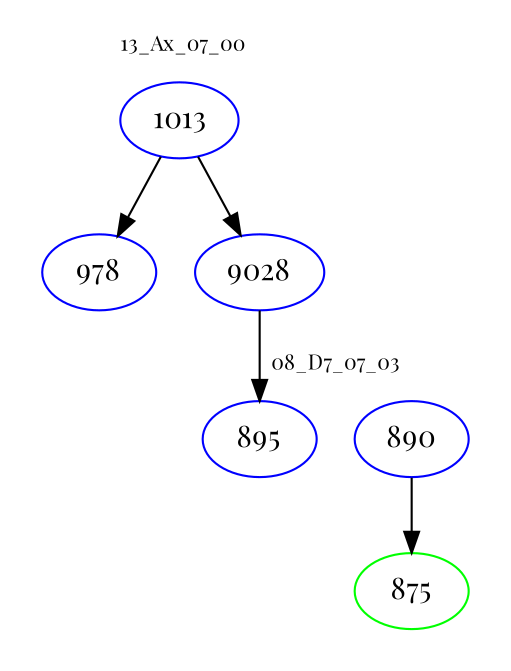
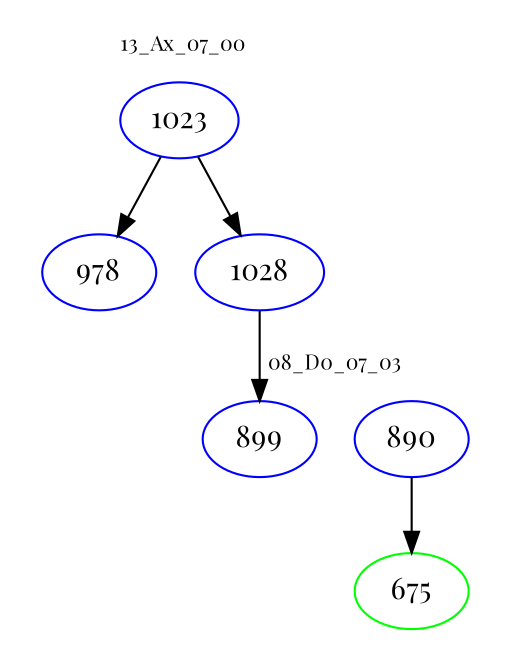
(179, 120) -> (179, 120)
(260, 272) -> (260, 272)
(336, 364) -> (336, 364)
(260, 439) -> (260, 439)
(412, 591) -> (412, 591)
